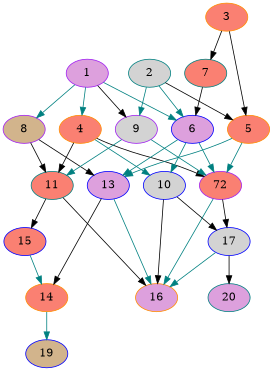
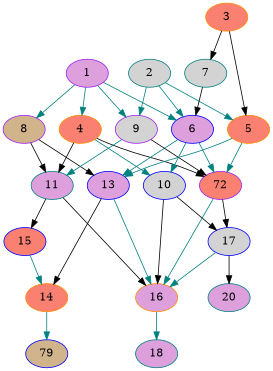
(206, 73) -> (206, 73)
(109, 98) -> (109, 98)
(194, 98) -> (194, 98)
(173, 154) -> (173, 154)
(52, 185) -> (52, 185)
(47, 354) -> (47, 354)
none -> (157, 354)
